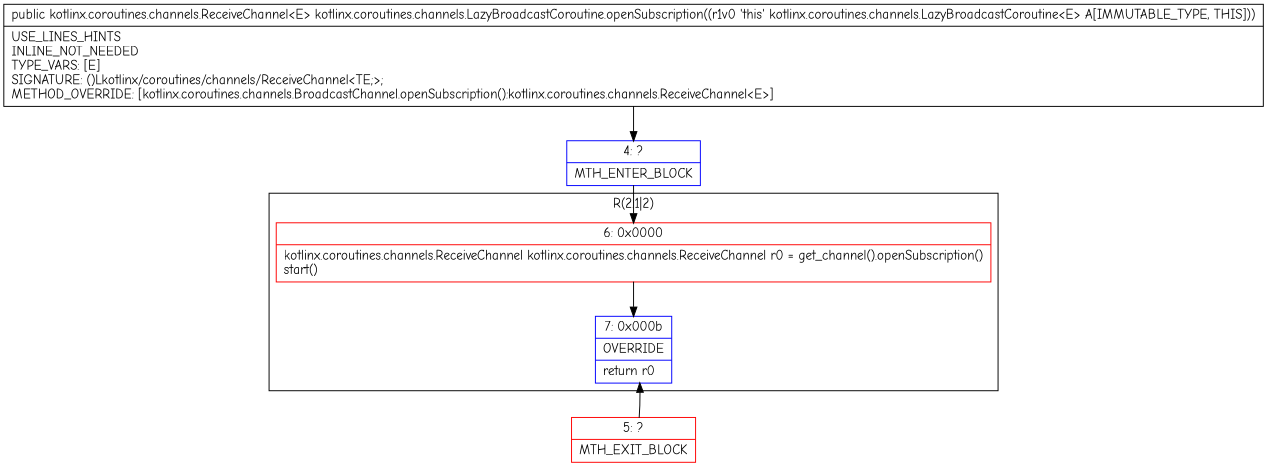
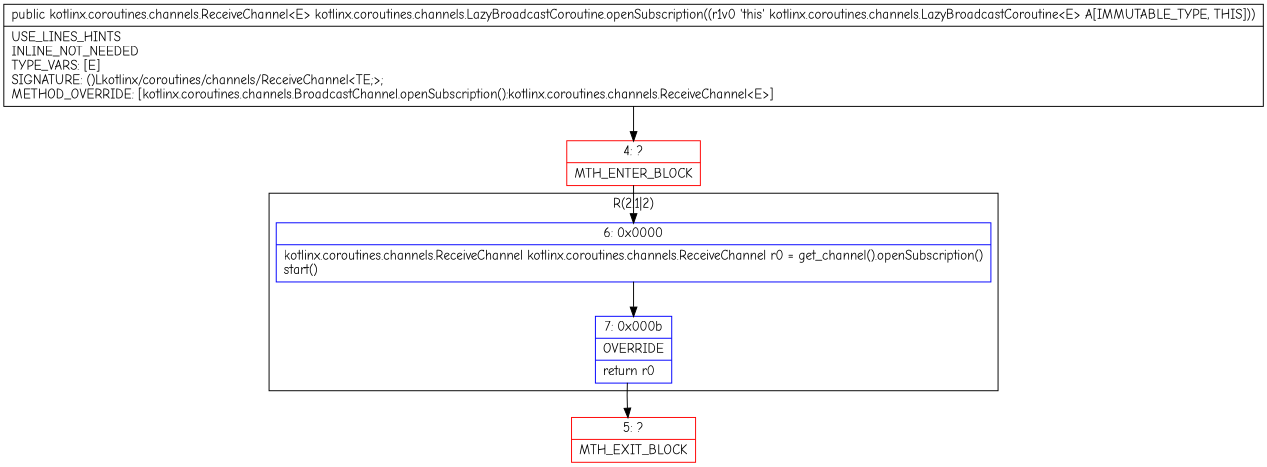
(634, 163) -> (634, 163)
(634, 252) -> (634, 252)
(640, 405) -> (627, 397)
